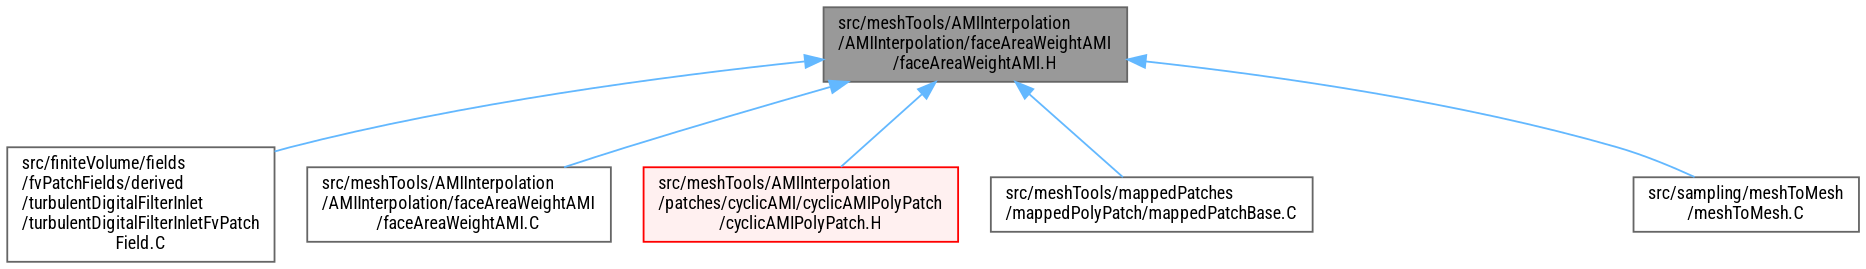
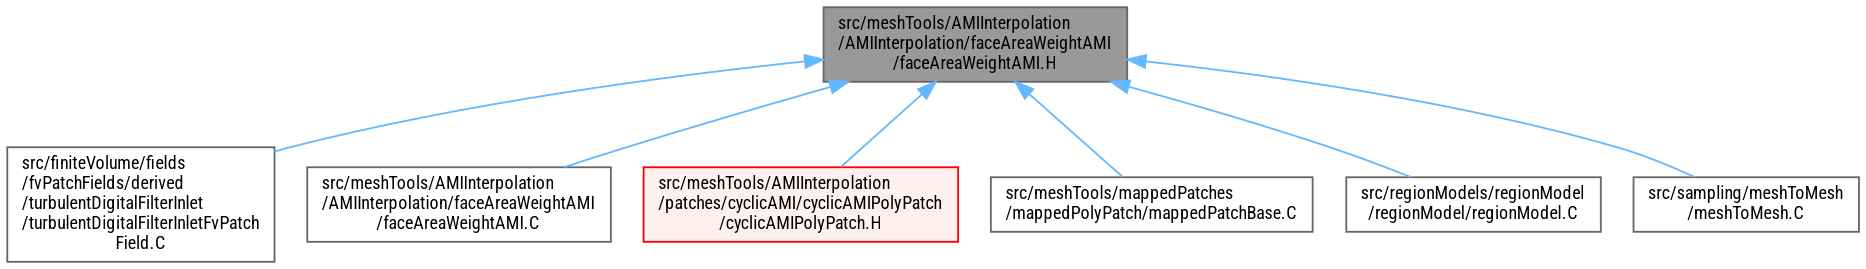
none -> (1474, 205)
